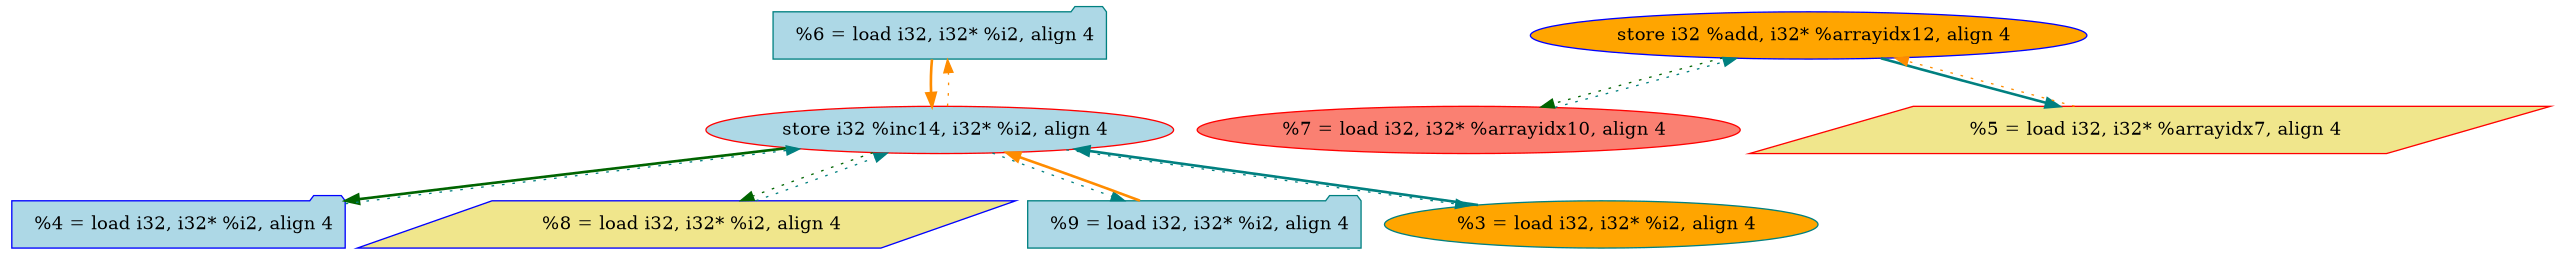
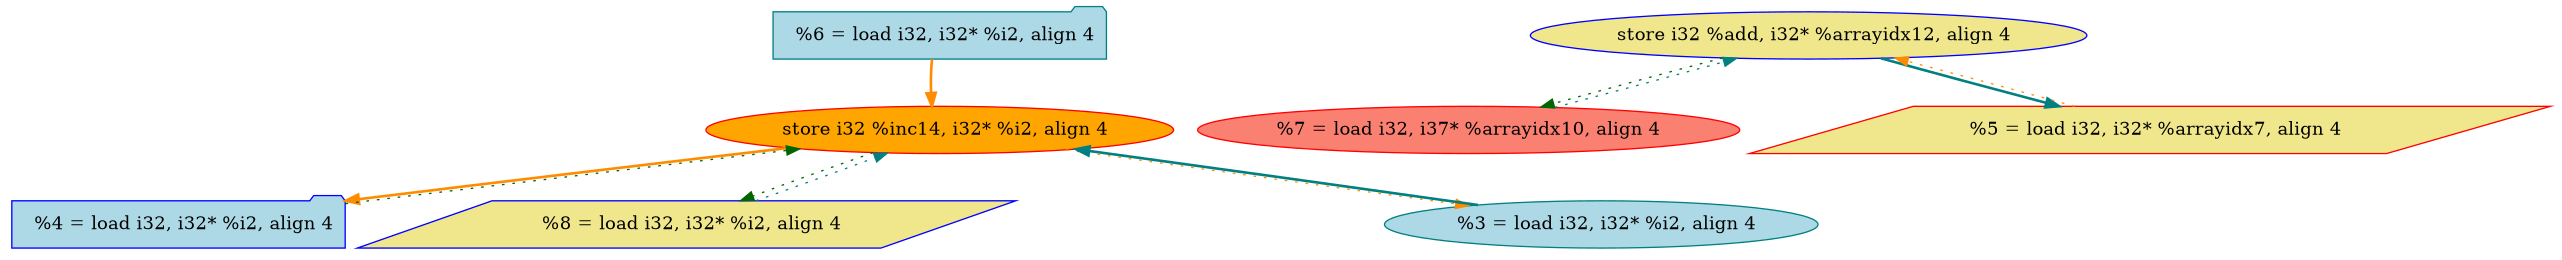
(1809, 35) -> (1809, 35)
(949, 89) -> none
(940, 130) -> (940, 130)
(1469, 130) -> (1469, 130)
(574, 173) -> (574, 173)
(566, 177) -> (566, 177)
(1261, 177) -> (1261, 177)
(1194, 224) -> none
(1601, 224) -> (1601, 224)
